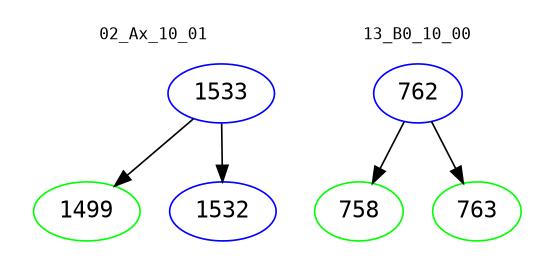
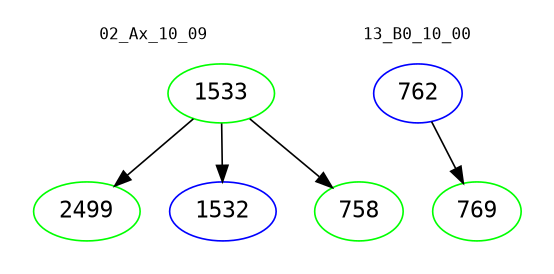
(154, 35) -> (154, 35)
(221, 93) -> (221, 93)
(392, 145) -> (278, 142)
(87, 211) -> (87, 211)
(477, 211) -> (477, 211)
